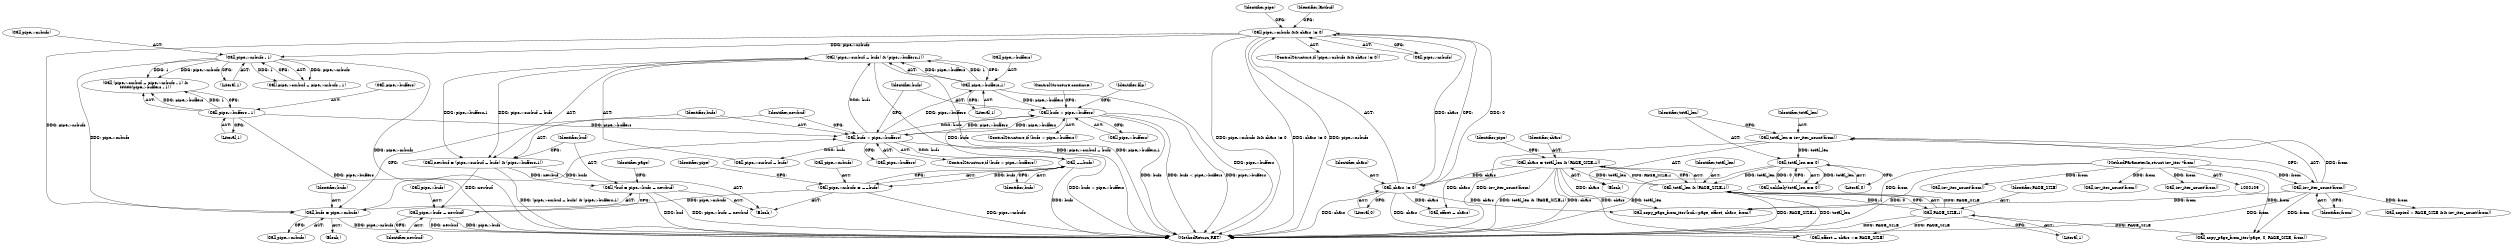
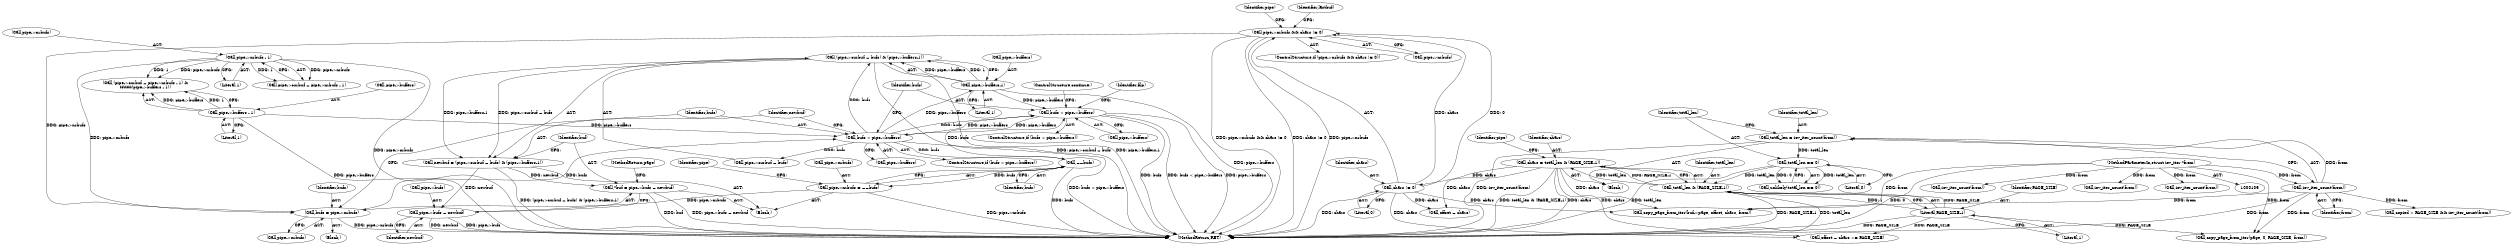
(762, 45) -> none
(1476, 52) -> none
(633, 163) -> (633, 163)
(1942, 213) -> (1942, 213)
